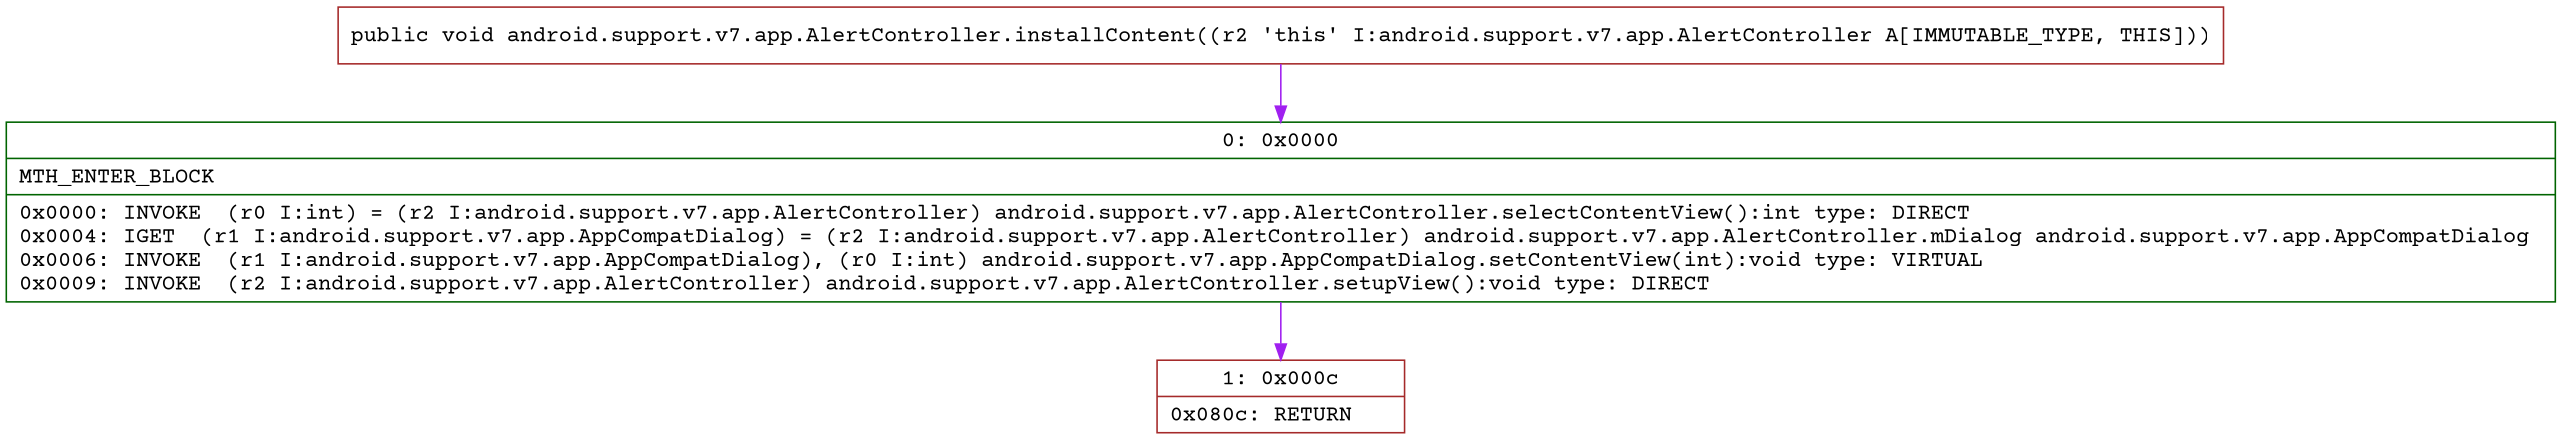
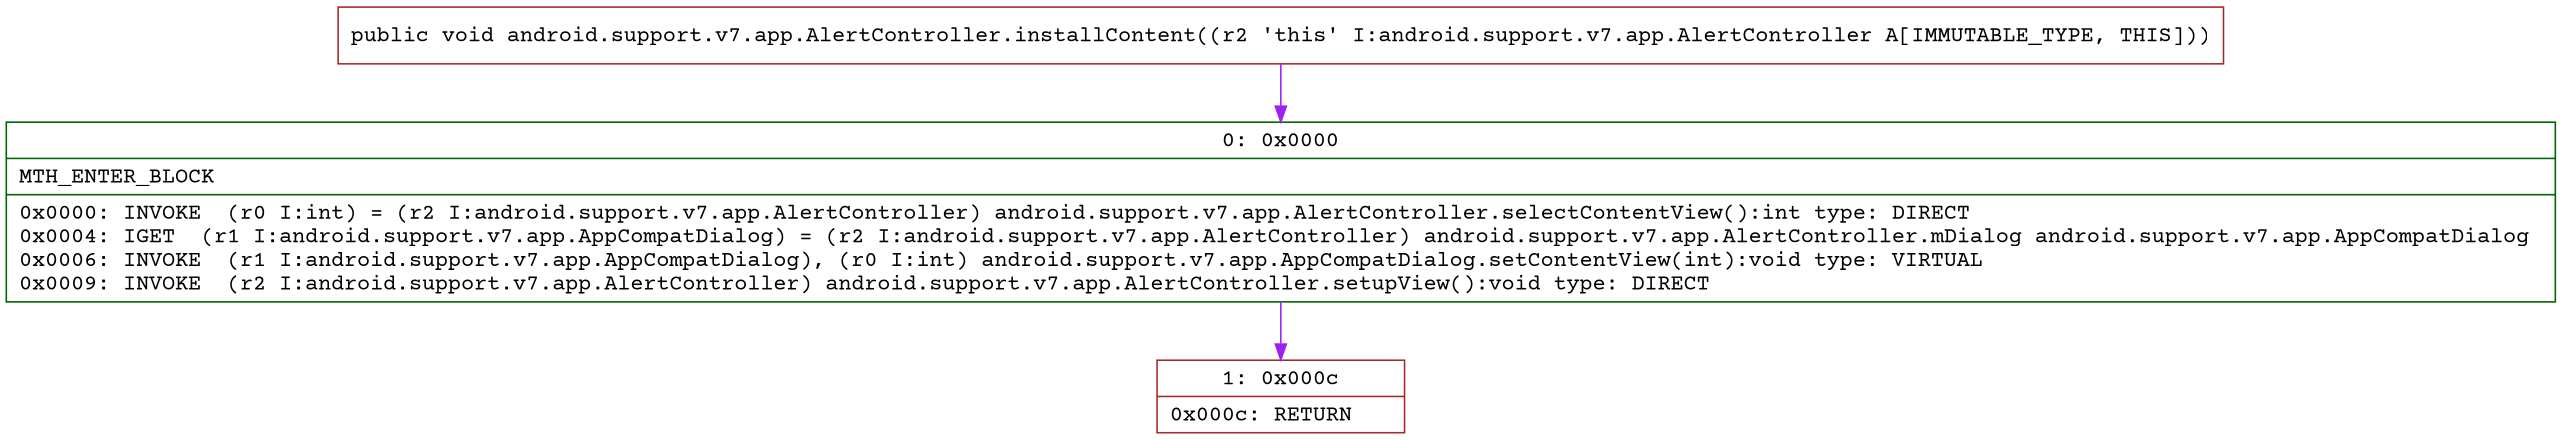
(1281, 414) -> (1281, 414)
